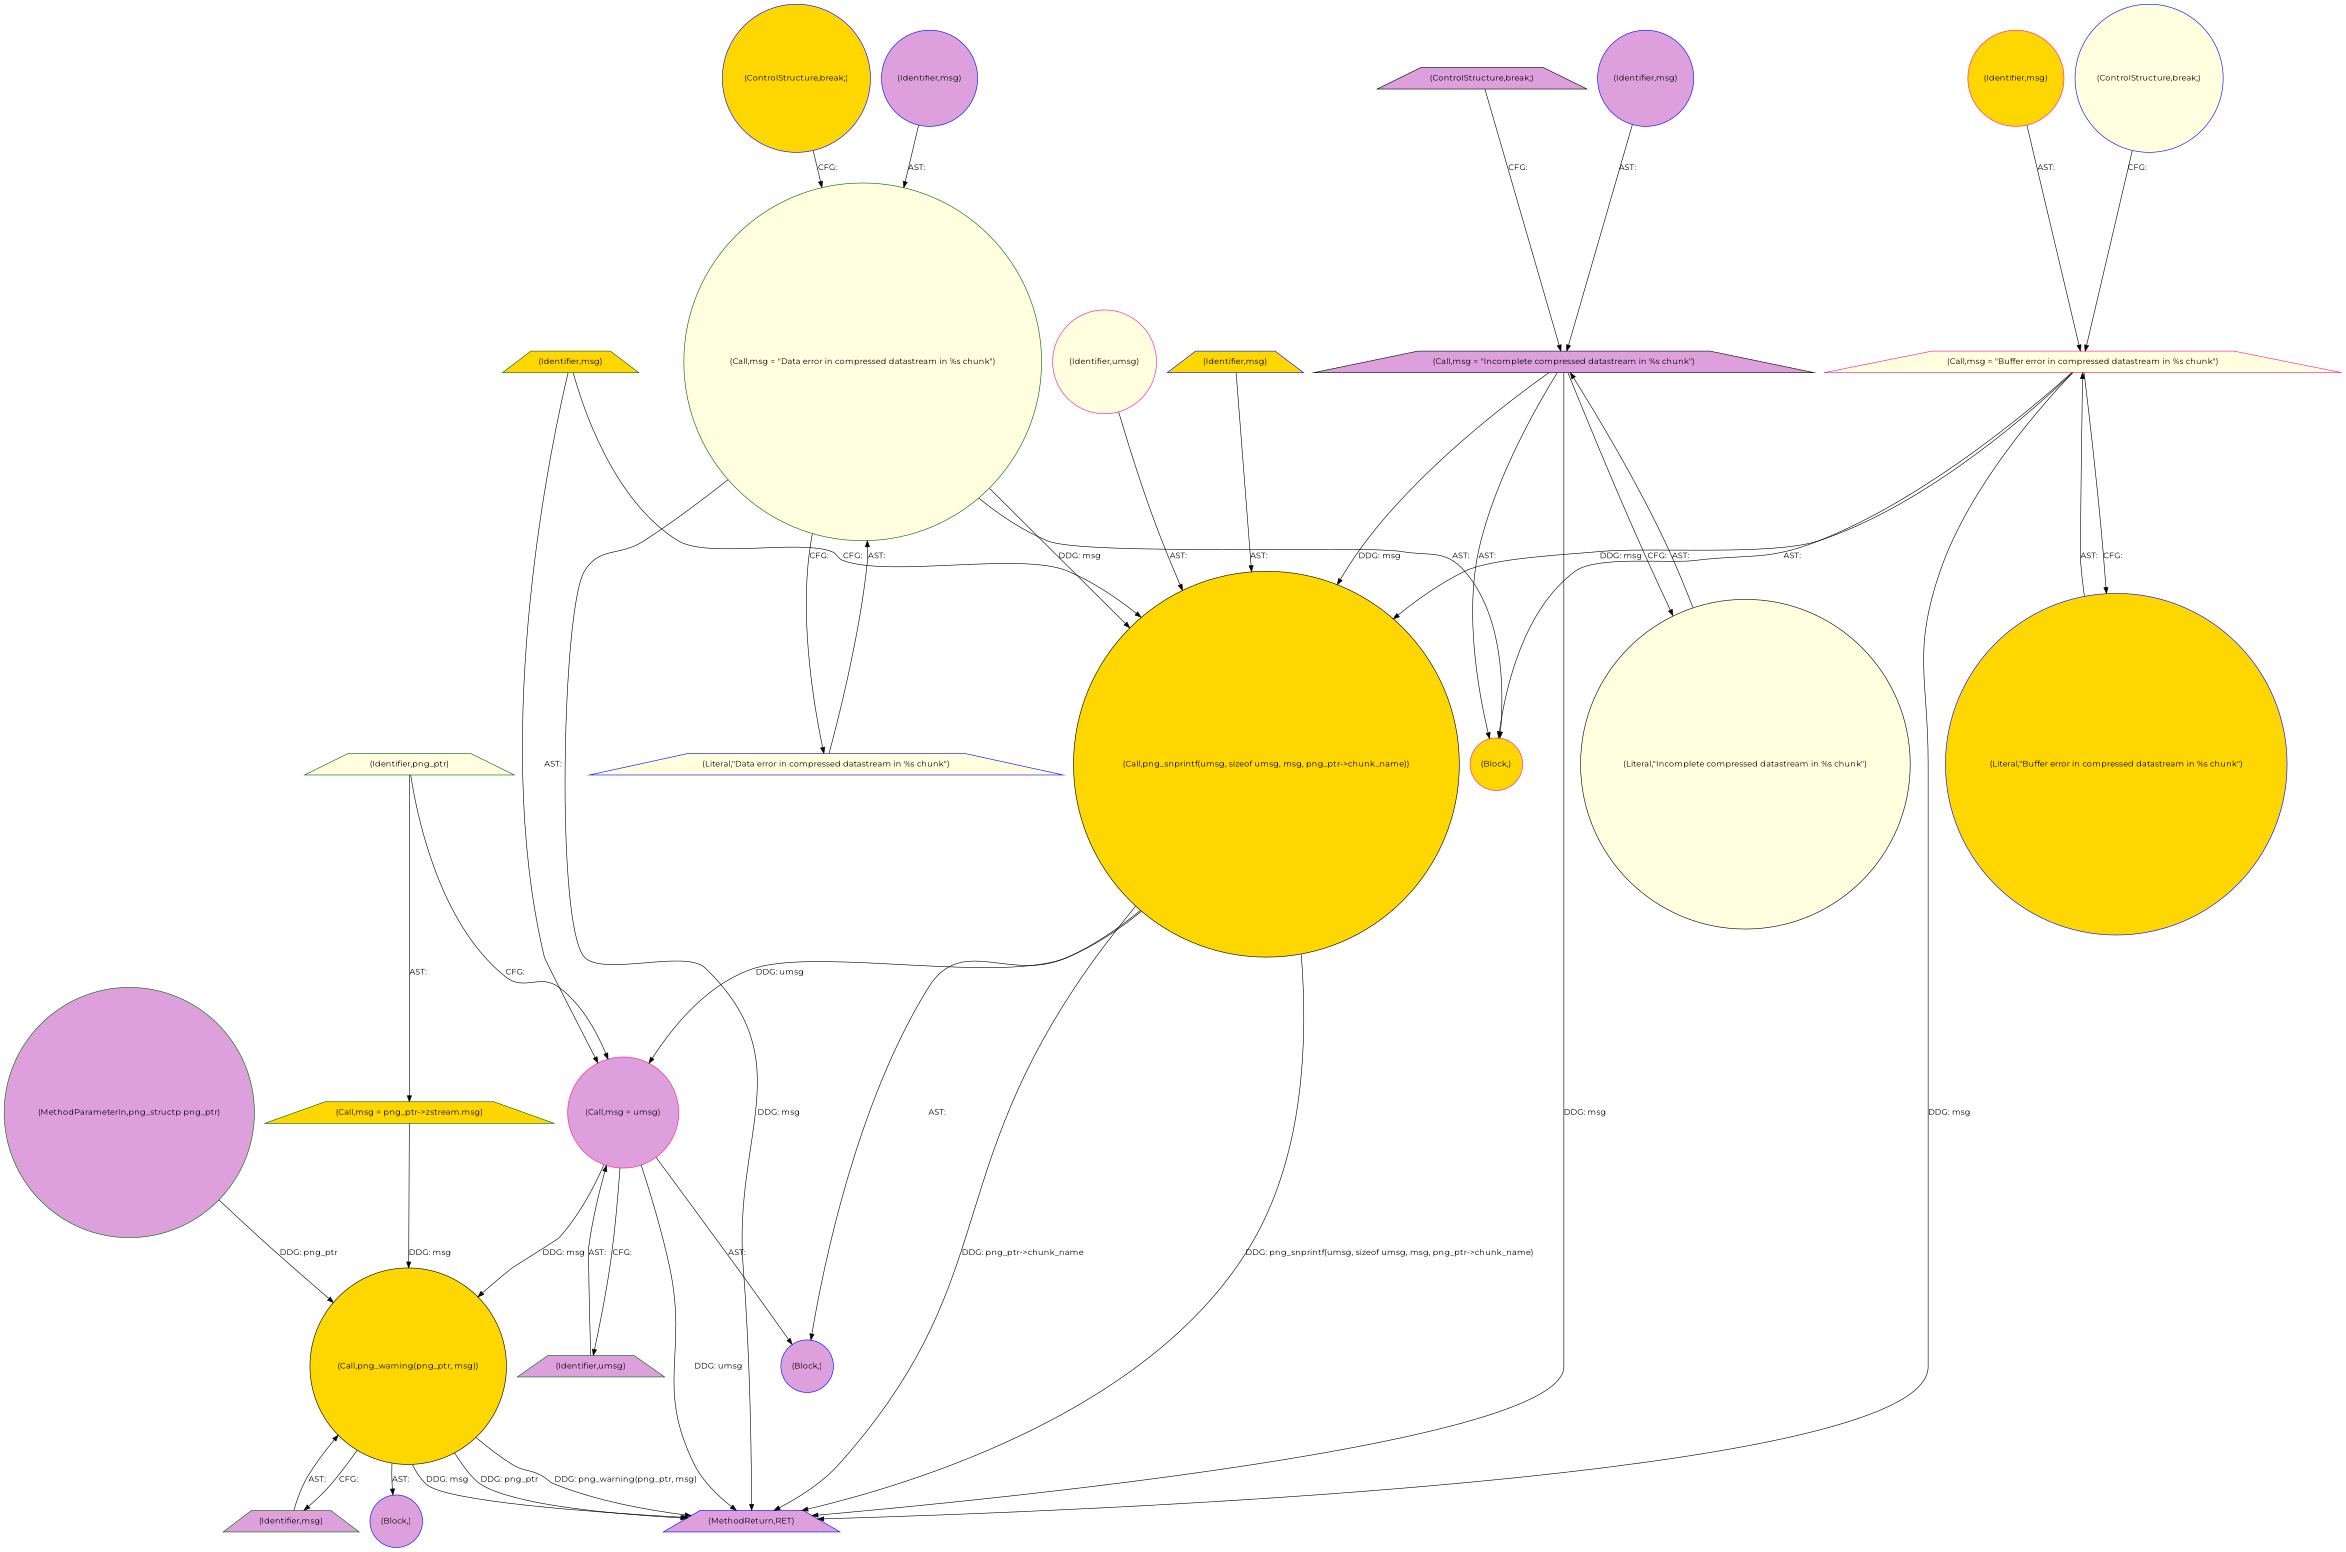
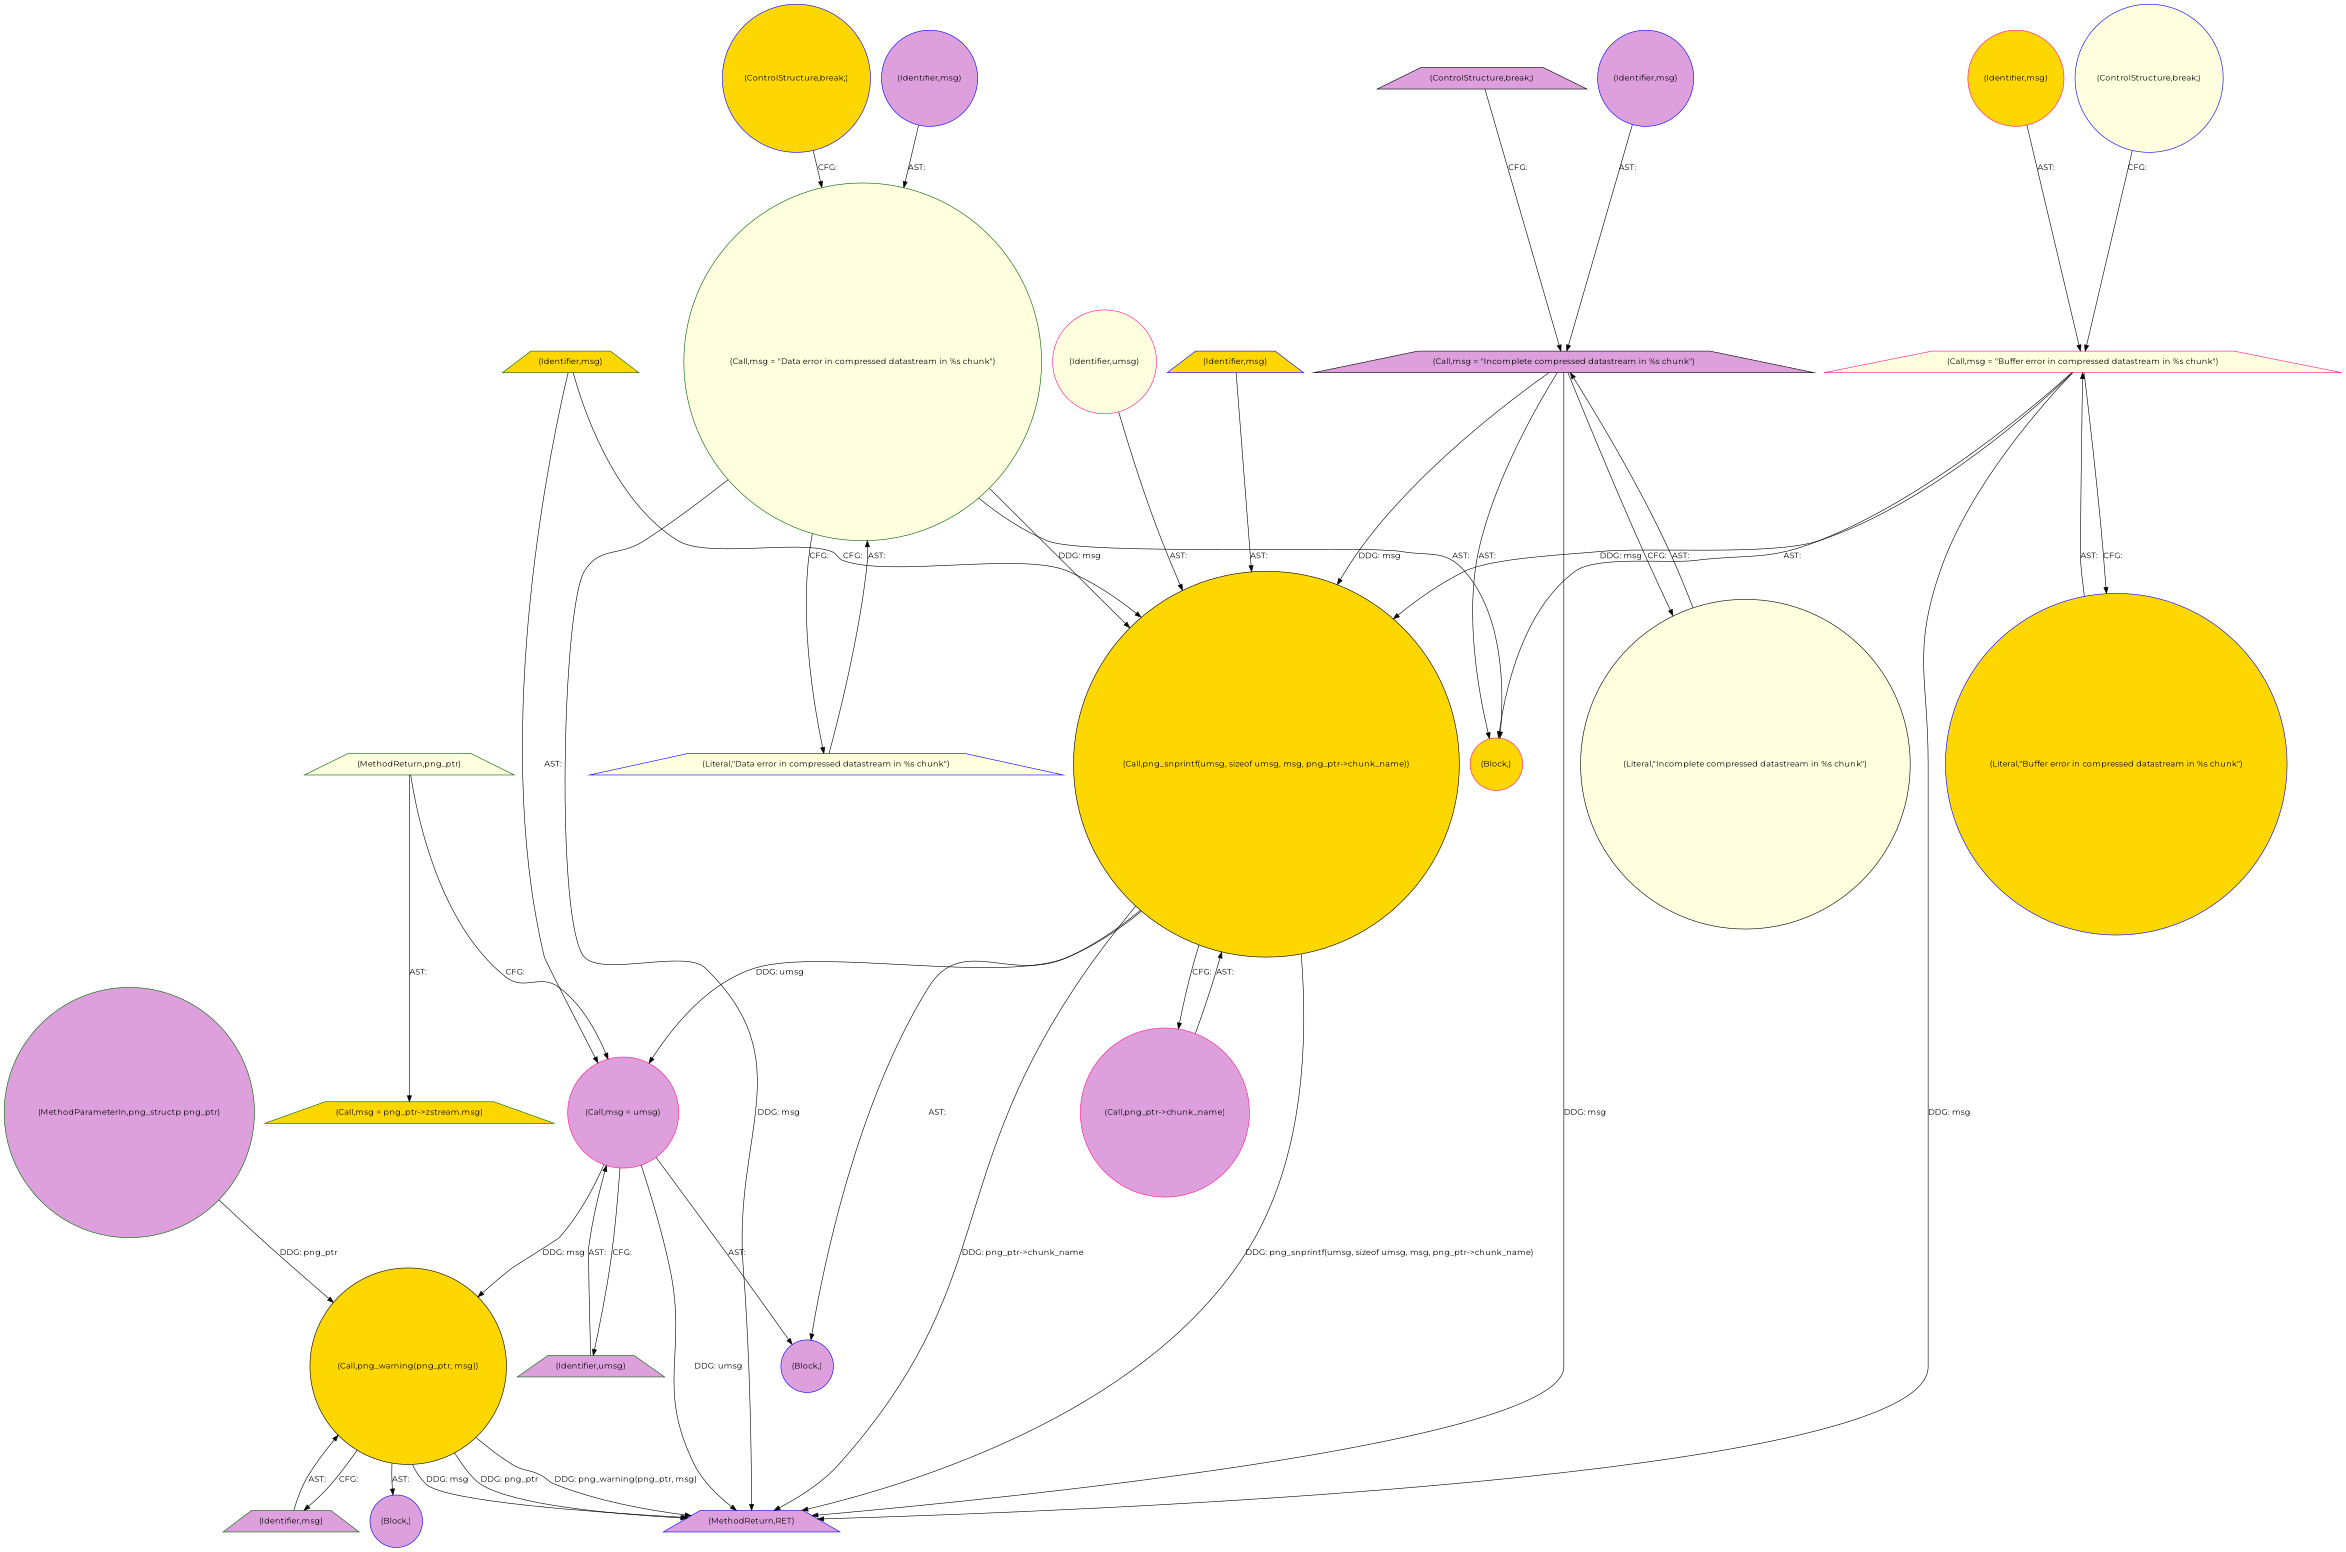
(409, 764) -> (409, 764)
none -> (1165, 1113)
(409, 1193) -> none
